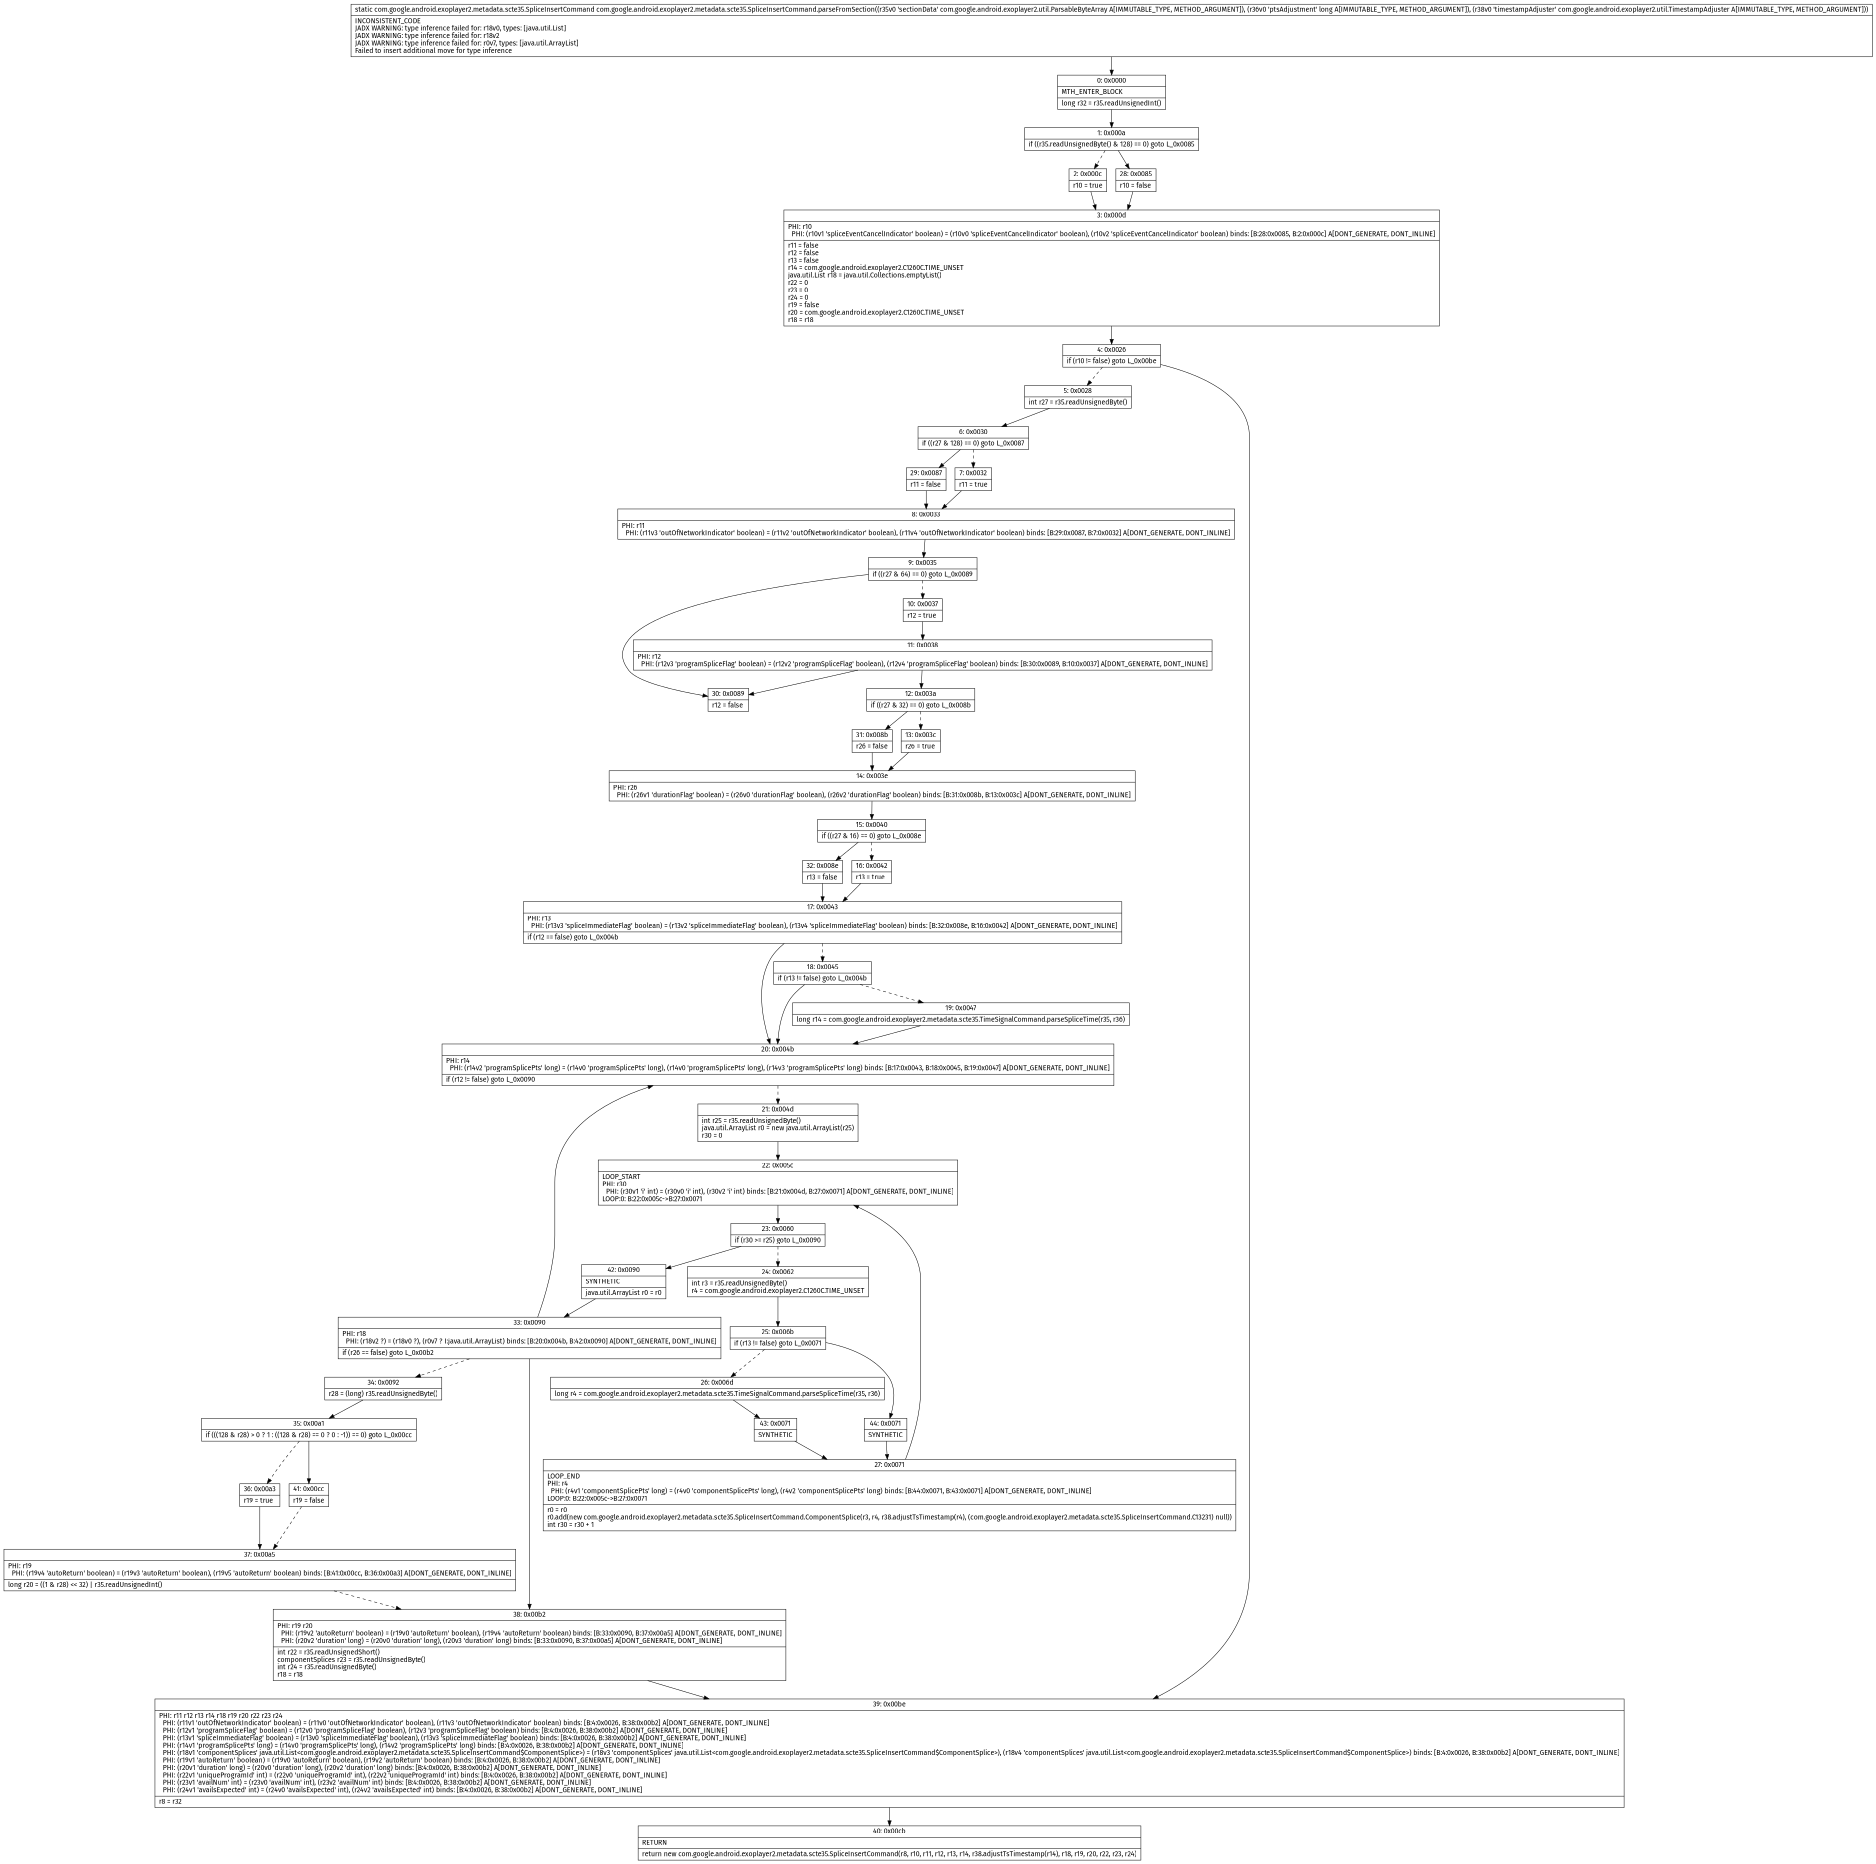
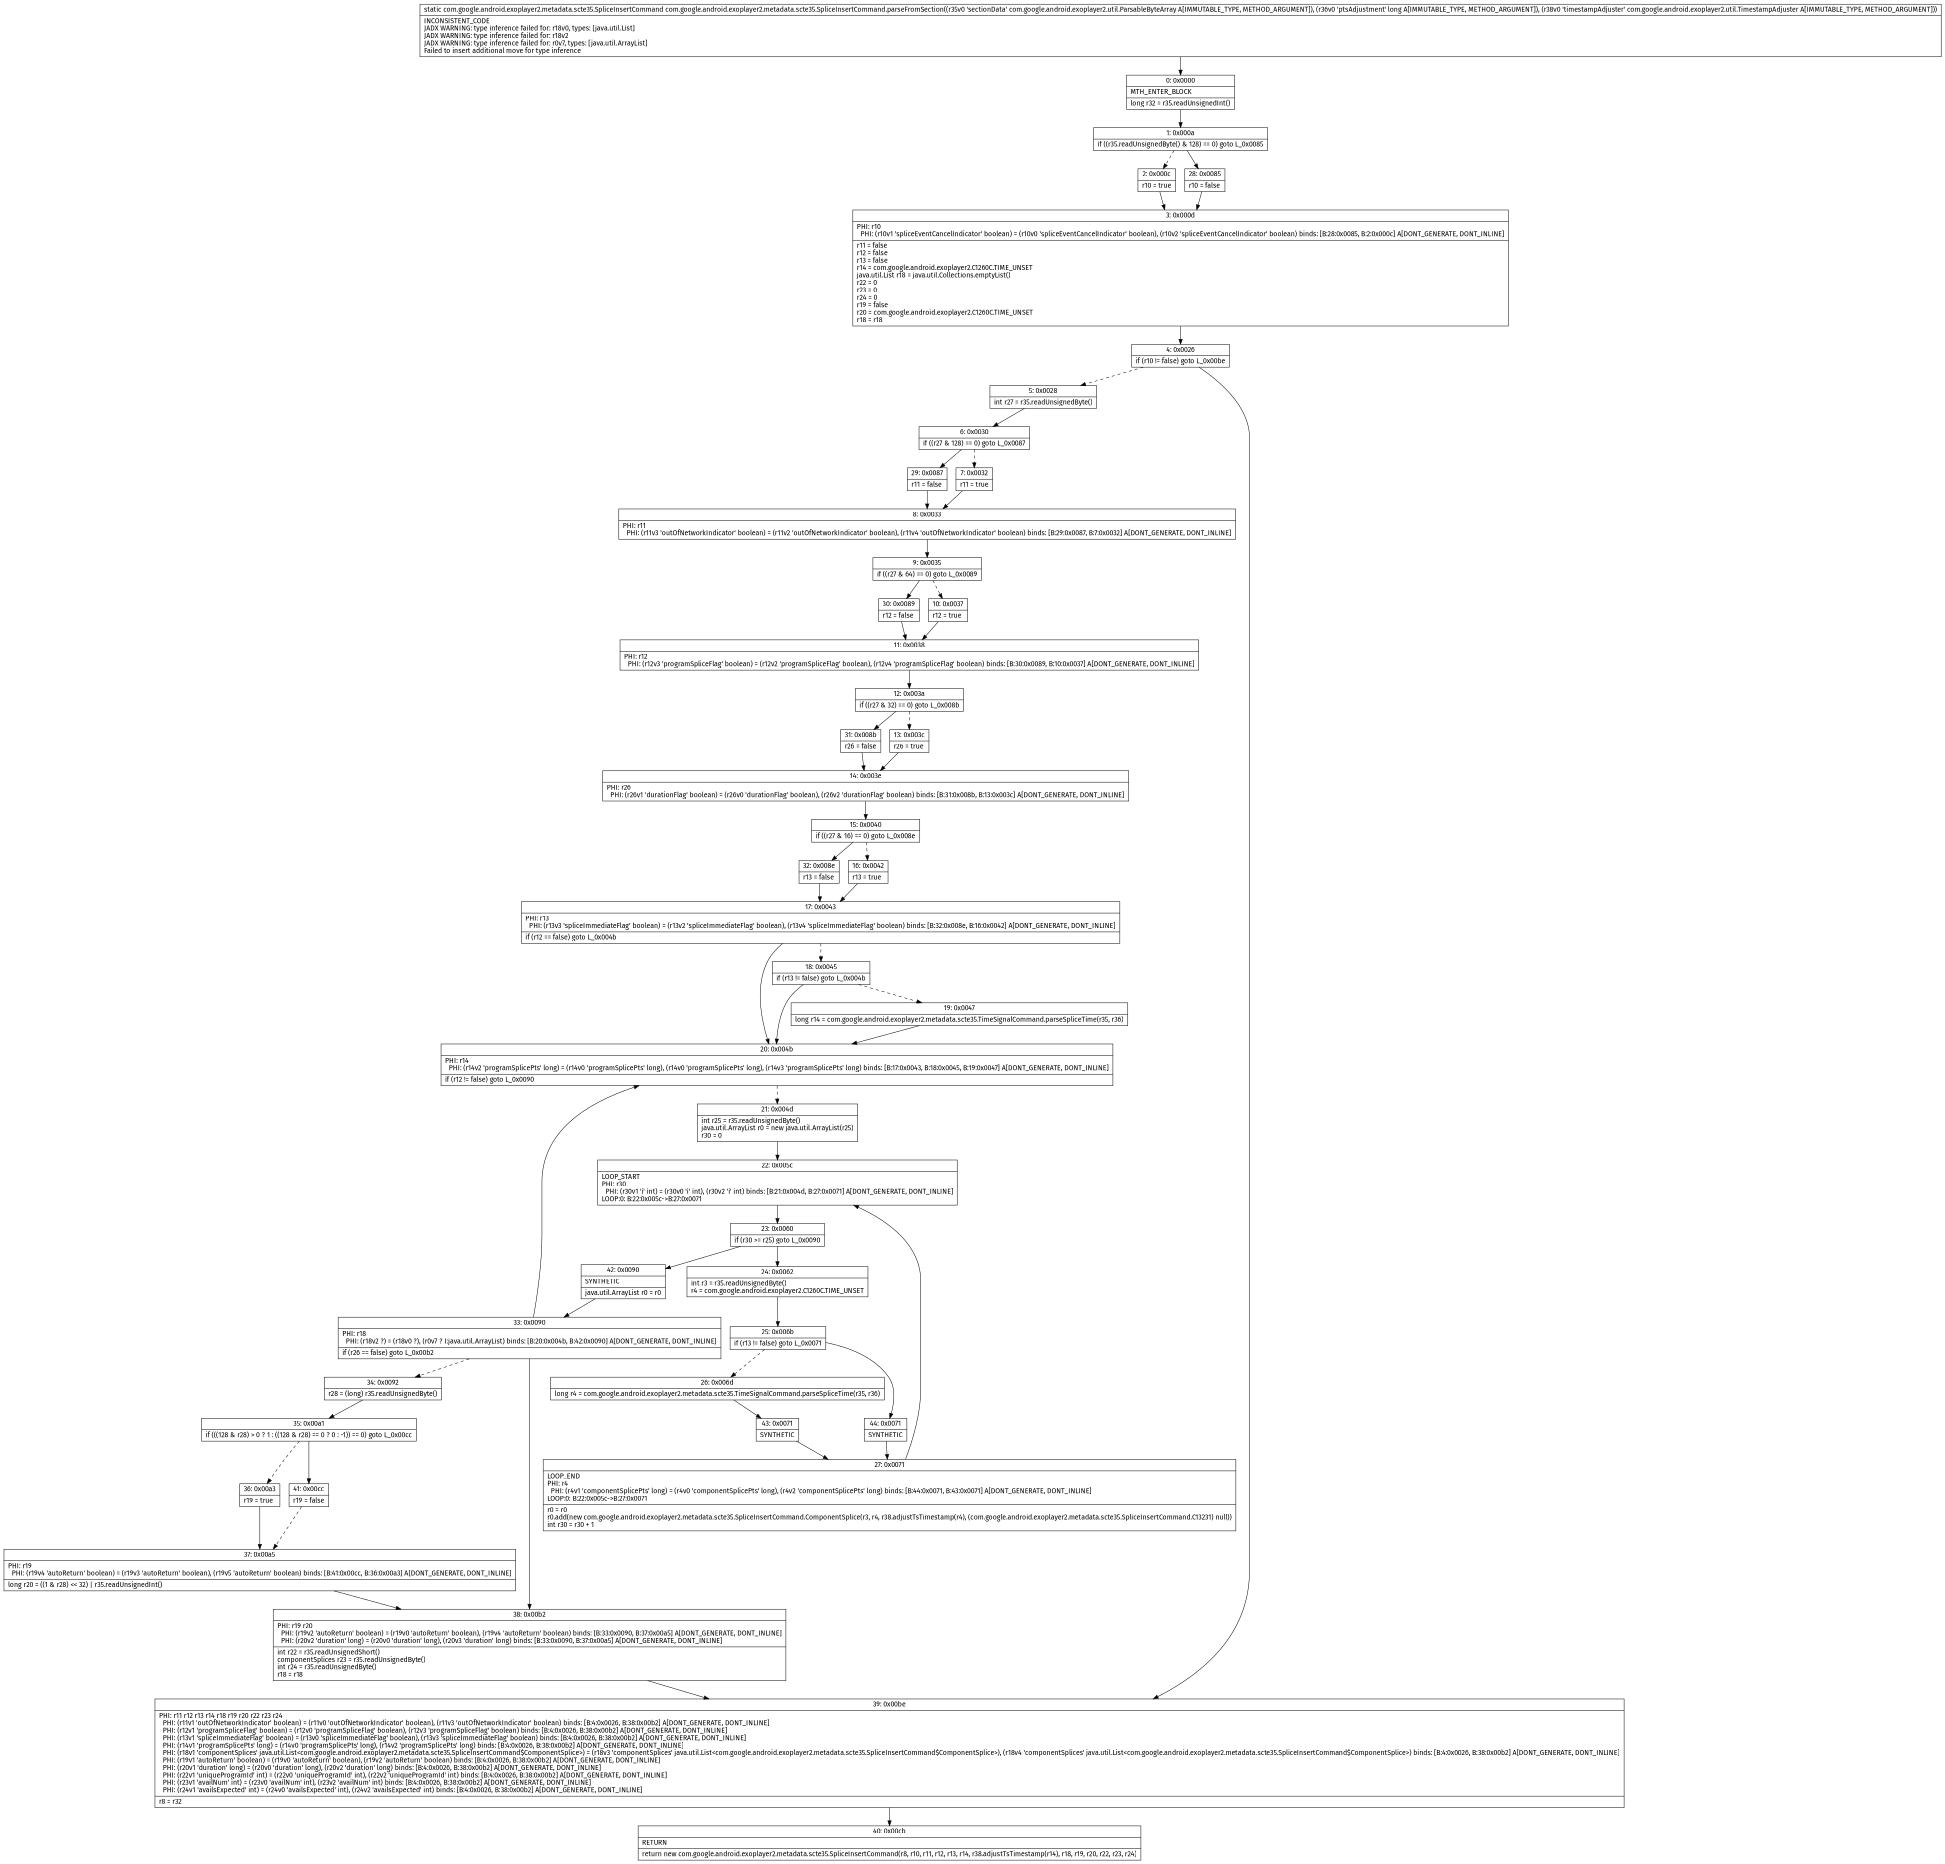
(806, 682) -> (903, 628)
(778, 1254) -> (777, 1254)
(365, 1599) -> (365, 1599)
